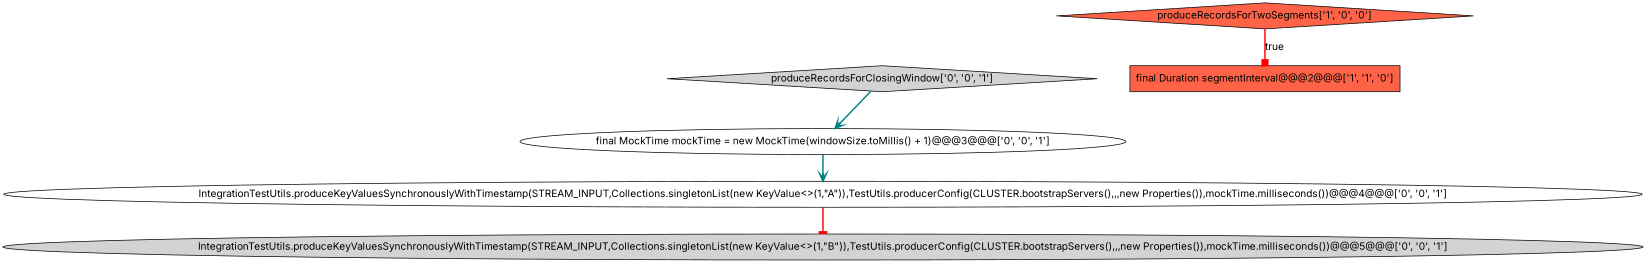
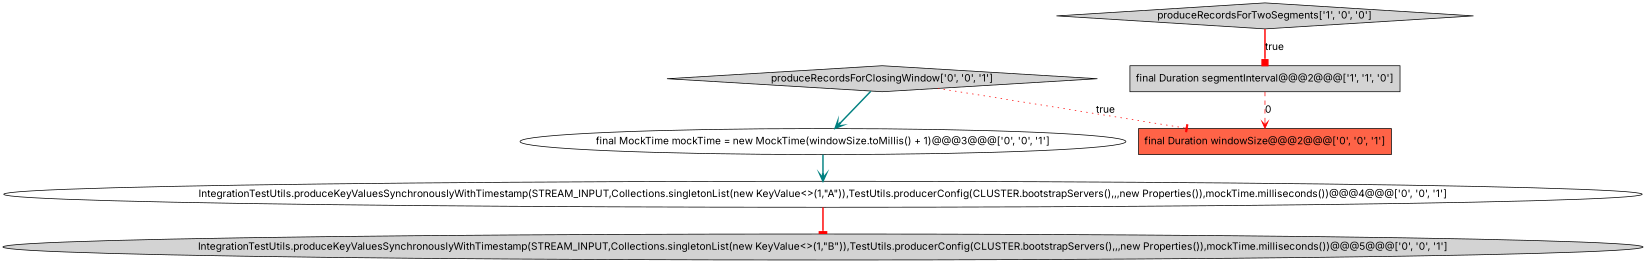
(1265, 16) -> (1265, 16)
(1265, 79) -> (1265, 79)
none -> (1265, 142)
